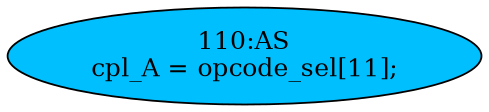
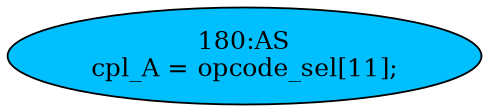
(245, 56) -> (245, 56)
